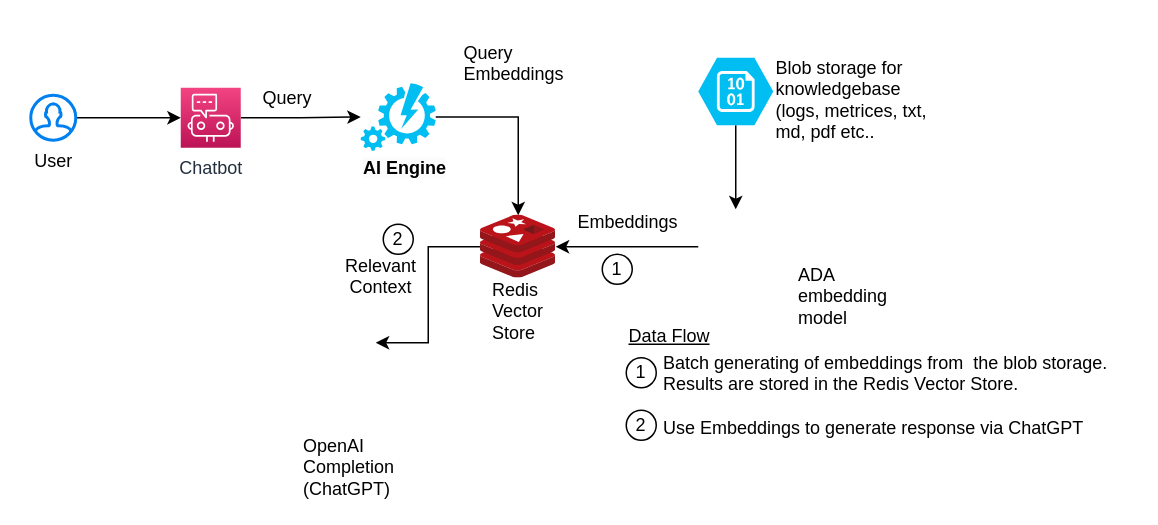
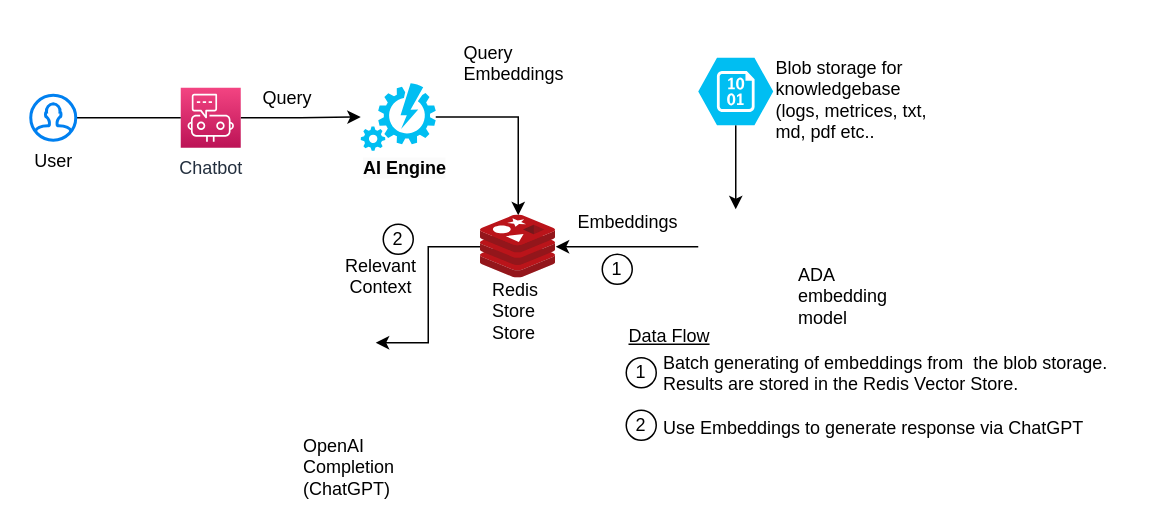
(169, 118) -> (173, 118)
(523, 312) -> (518, 312)
